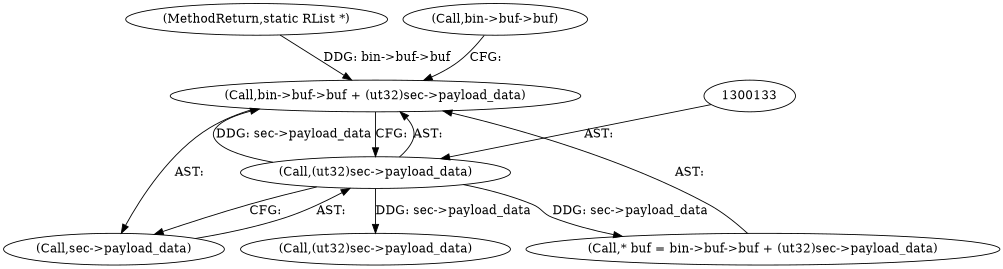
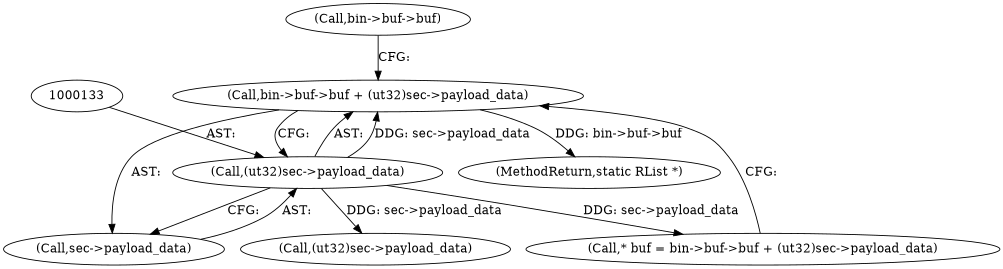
(312, 55) -> (527, 125)
(750, 96) -> (77, 96)
(692, 173) -> (763, 173)
